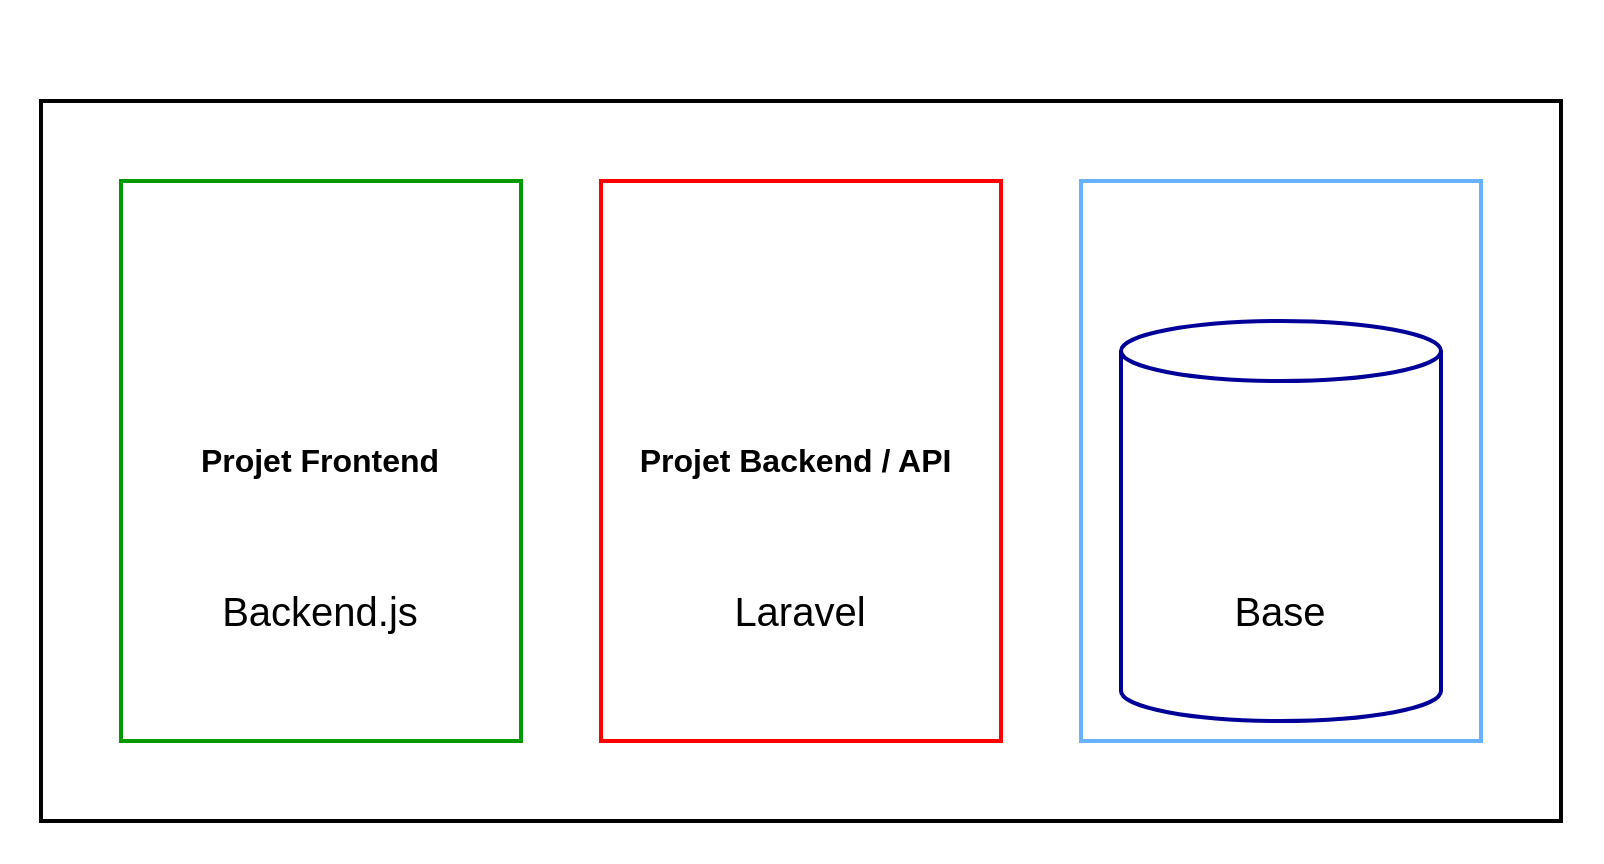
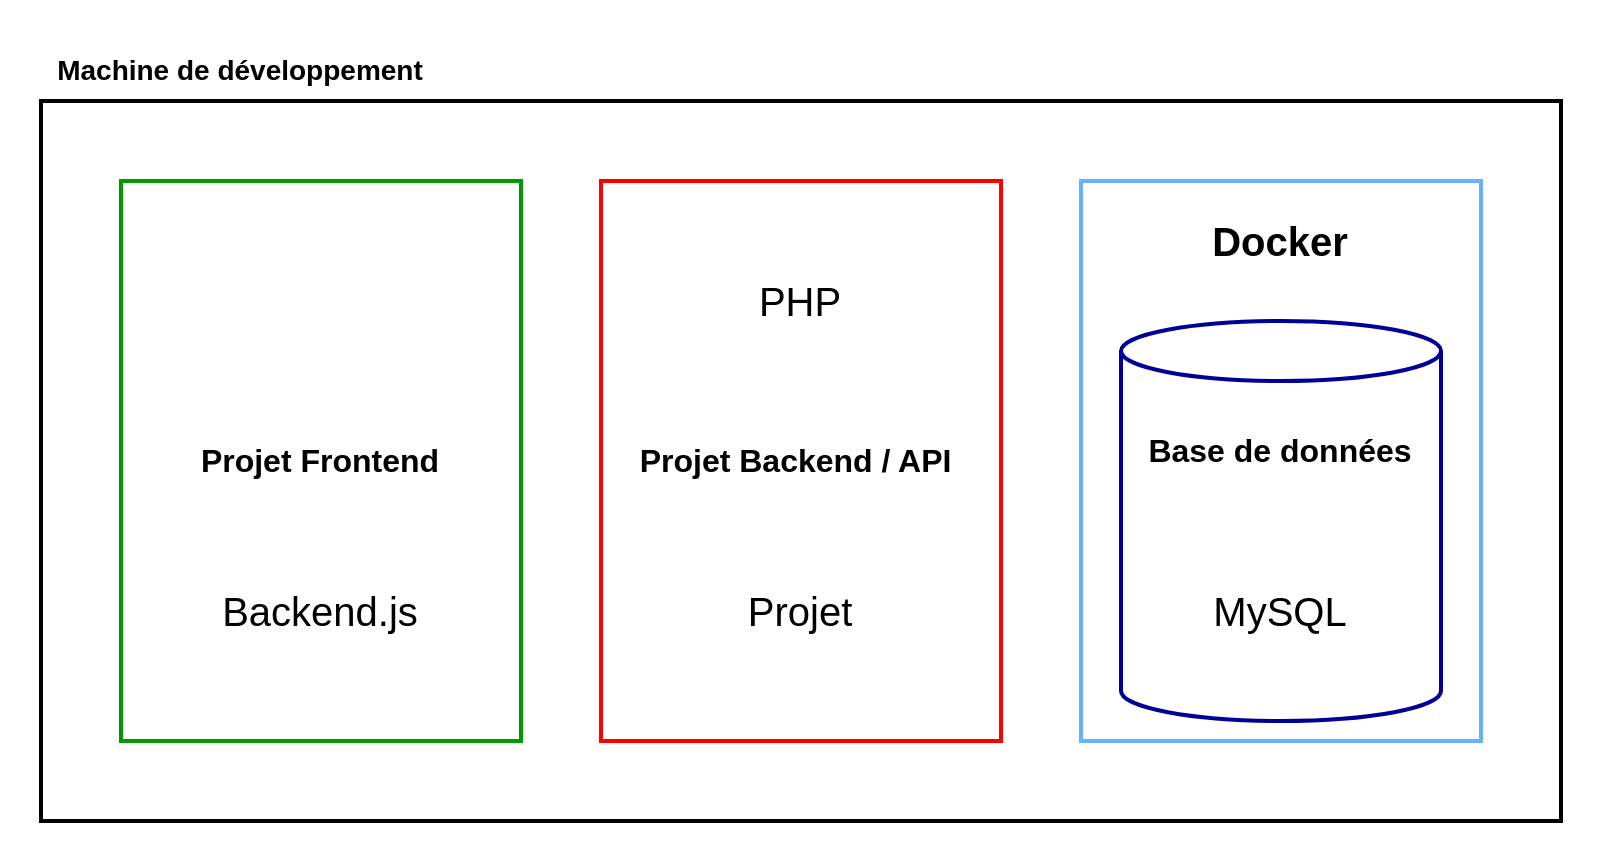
none -> (241, 71)
none -> (1281, 241)
none -> (801, 301)
none -> (1281, 451)
(801, 611) -> (801, 611)
(1281, 611) -> (1281, 611)
